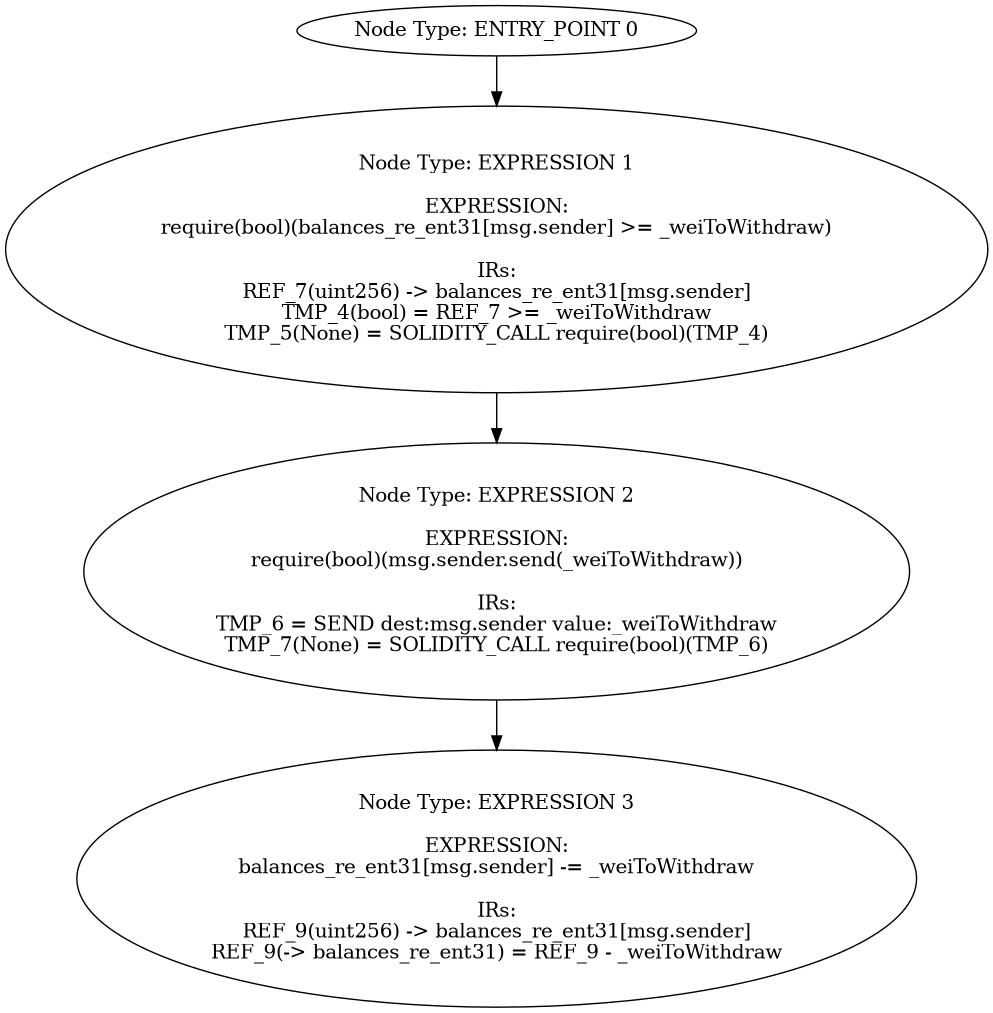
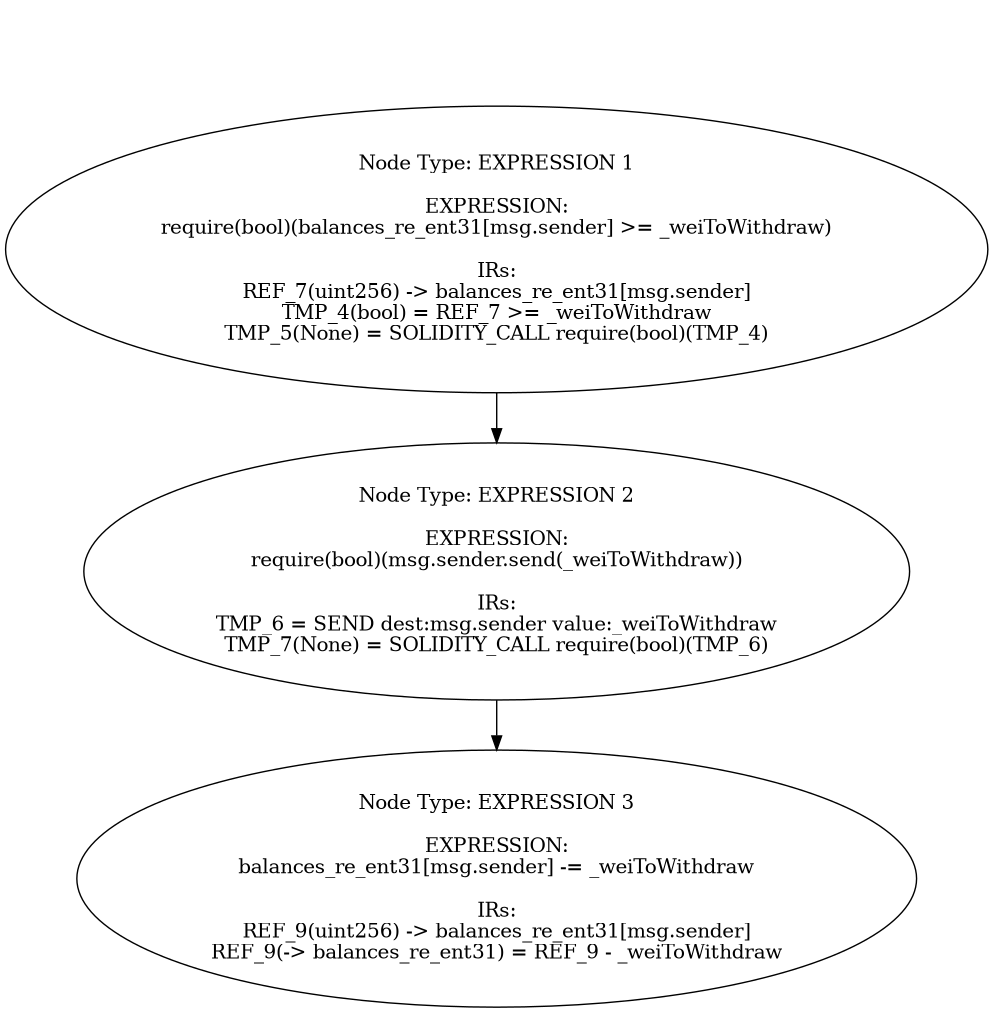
(497, 31) -> none
